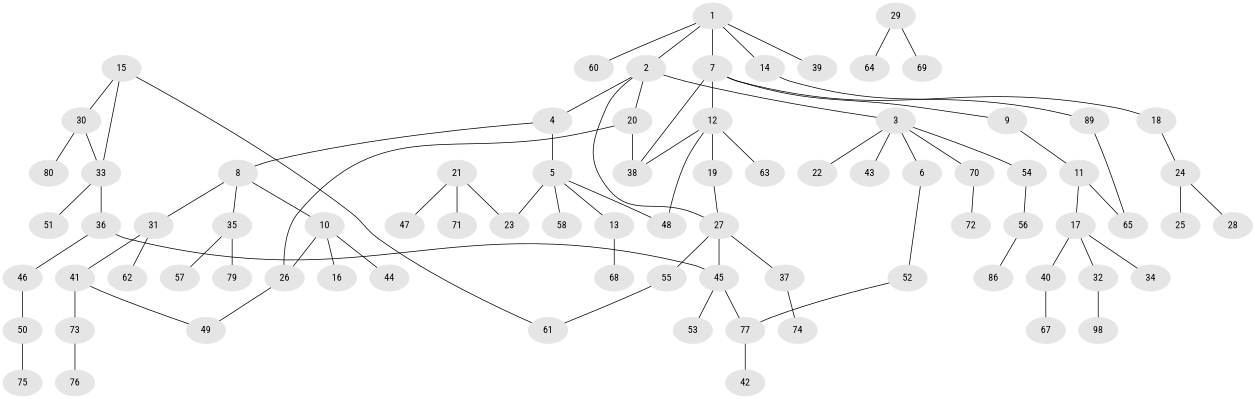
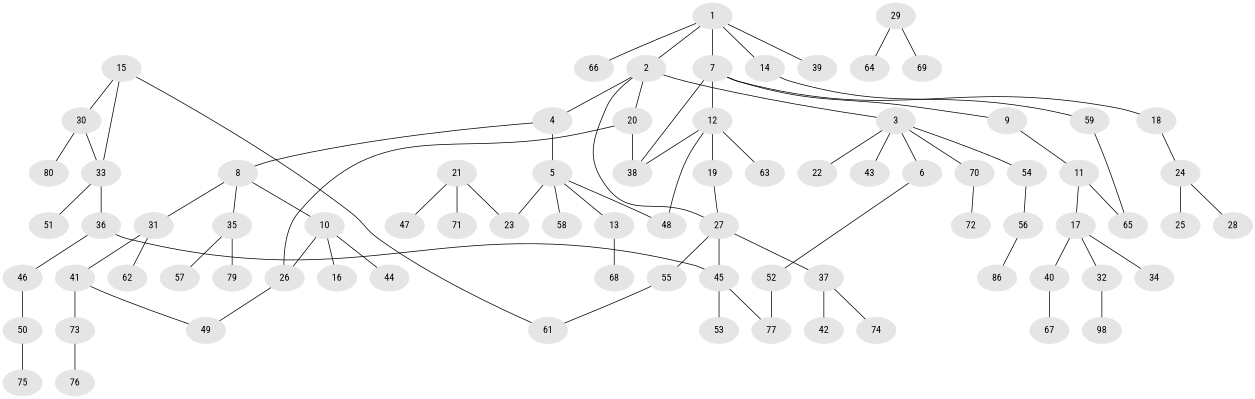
(594, 68) -> (594, 68)
(1089, 121) -> (1089, 121)
(745, 357) -> (824, 304)
